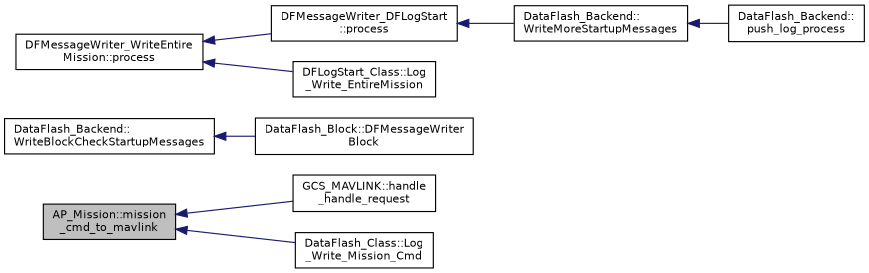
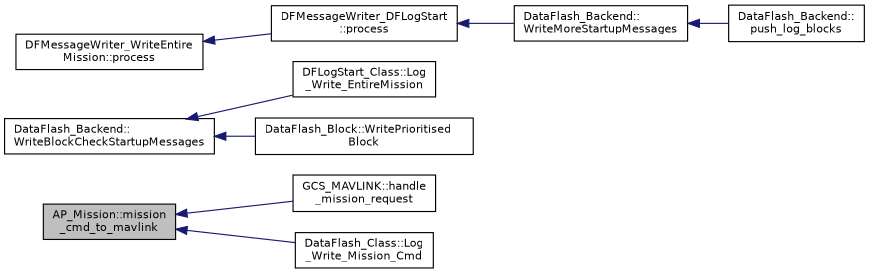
(796, 23) -> (796, 23)
(254, 67) -> (245, 106)
(364, 136) -> (364, 136)
(364, 193) -> (364, 193)
